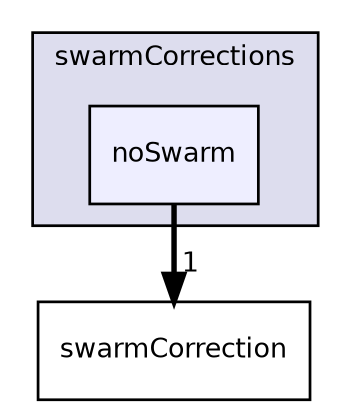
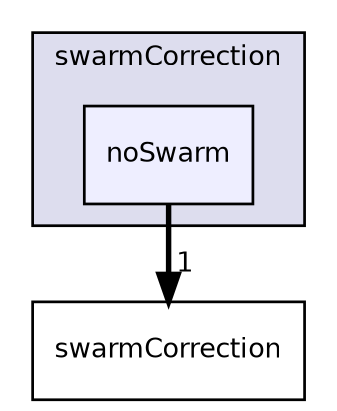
(175, 58) -> (169, 58)
